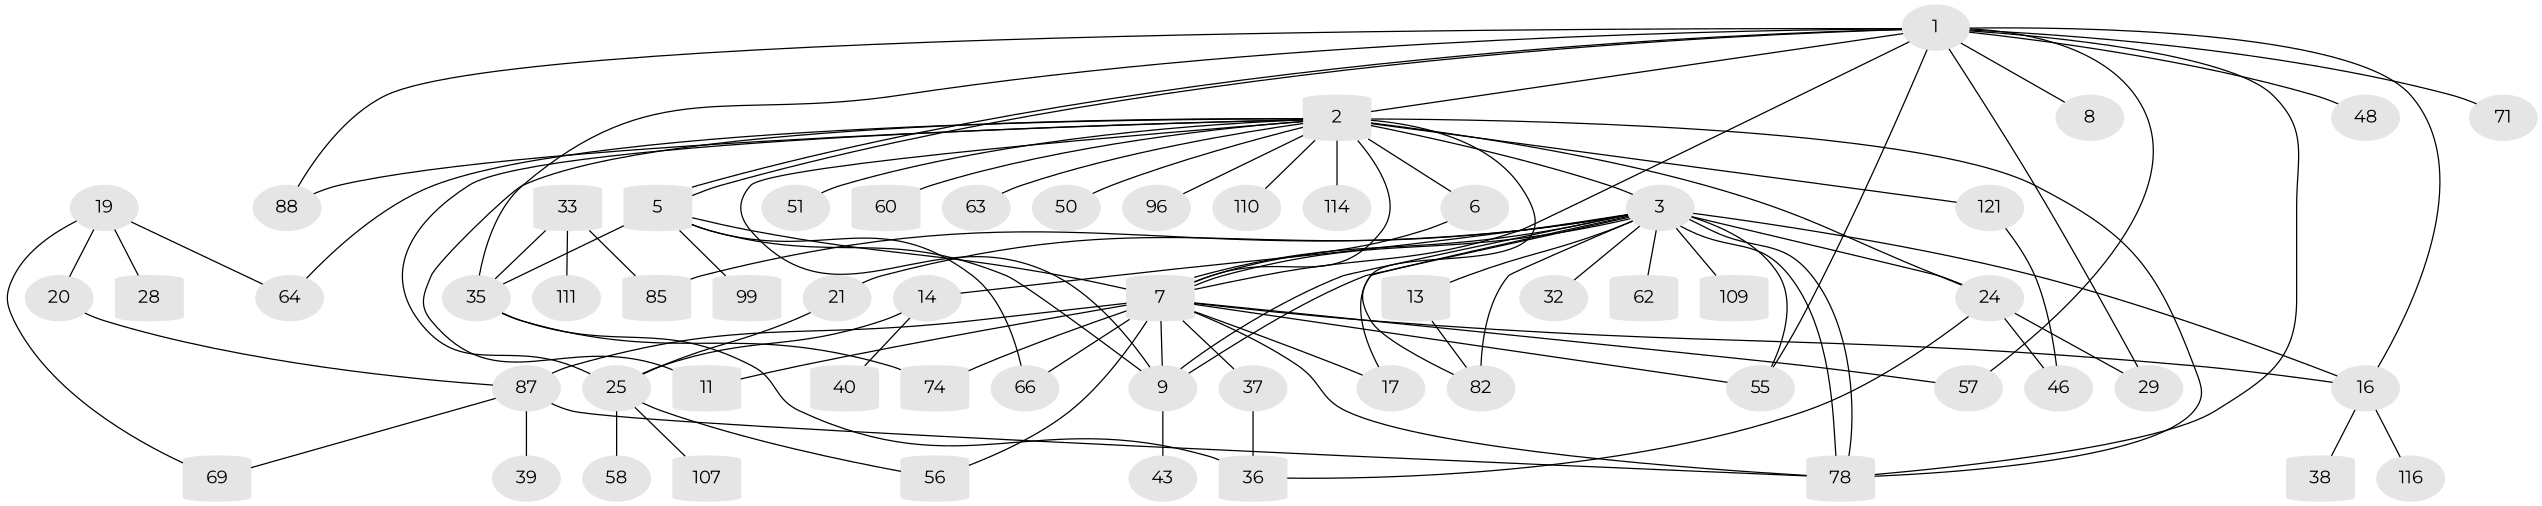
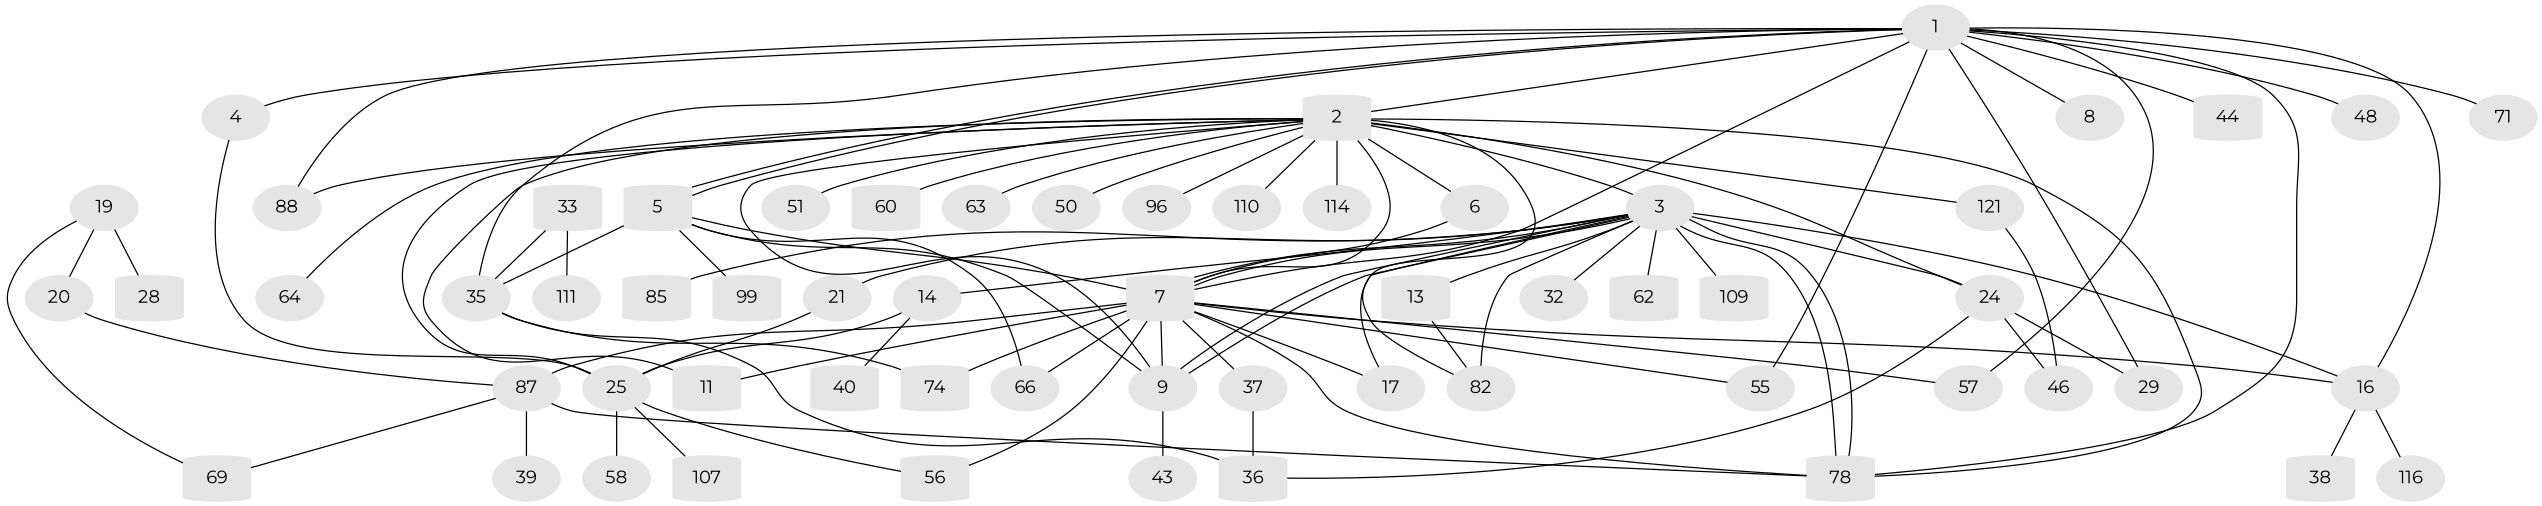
none -> (236, 118)
none -> (2228, 118)
(197, 253) -> none
(612, 253) -> none
(1781, 279) -> none
